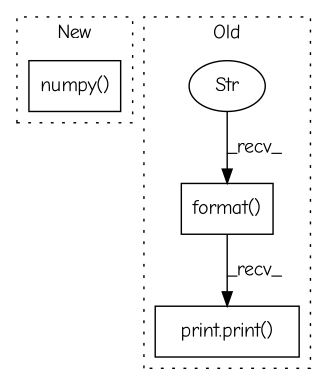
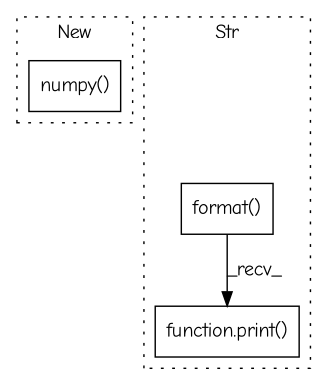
(227, 33) -> (227, 33)
(227, 86) -> none
(227, 332) -> (227, 332)
